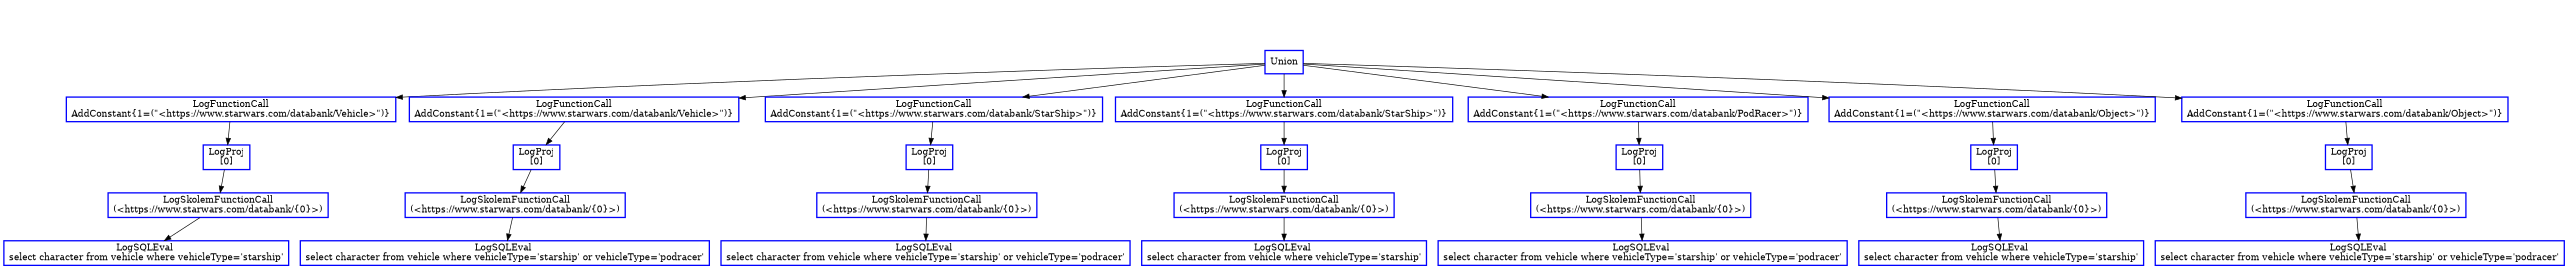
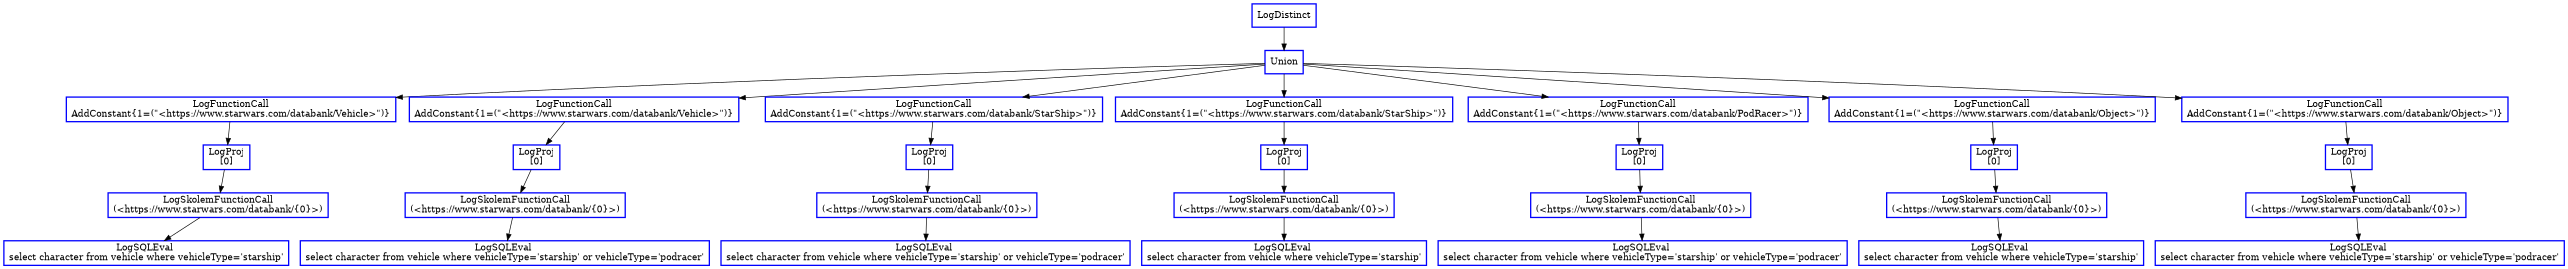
none -> (1284, 16)
